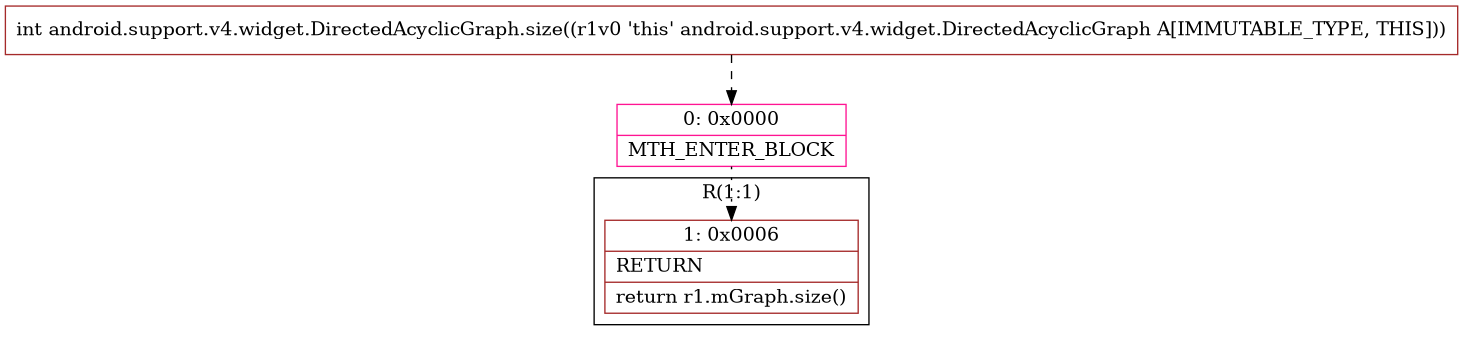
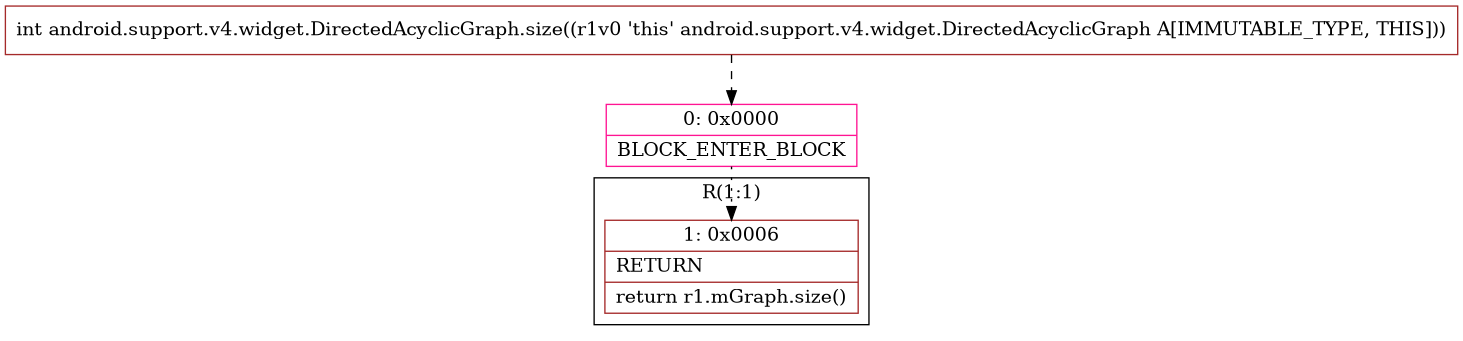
(732, 150) -> (732, 150)
